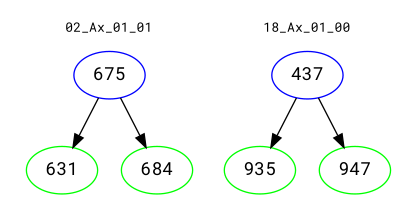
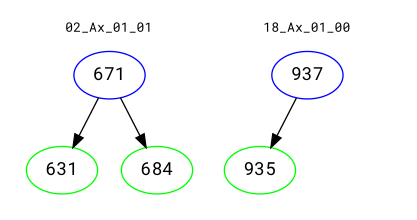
(110, 75) -> (110, 75)
(307, 75) -> (307, 75)
(355, 170) -> none
